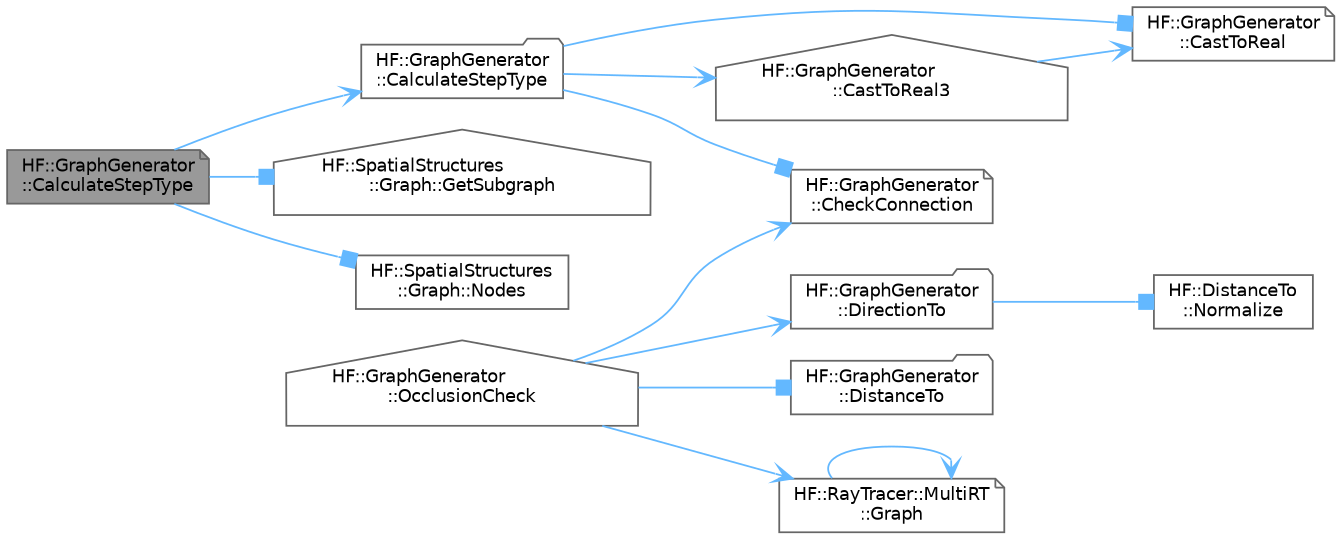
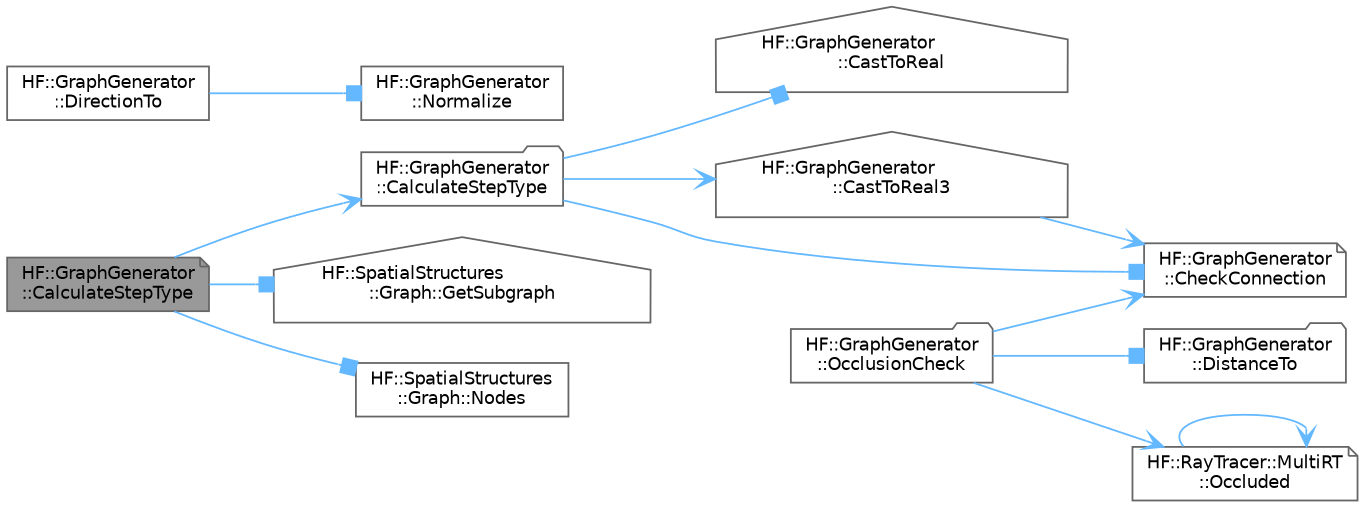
(1233, 34) -> (892, 54)
(1076, 56) -> (1083, 228)
(892, 302) -> (108, 93)
(1233, 302) -> (462, 93)
(679, 344) -> none
(462, 388) -> (892, 356)
(892, 505) -> (1245, 474)
